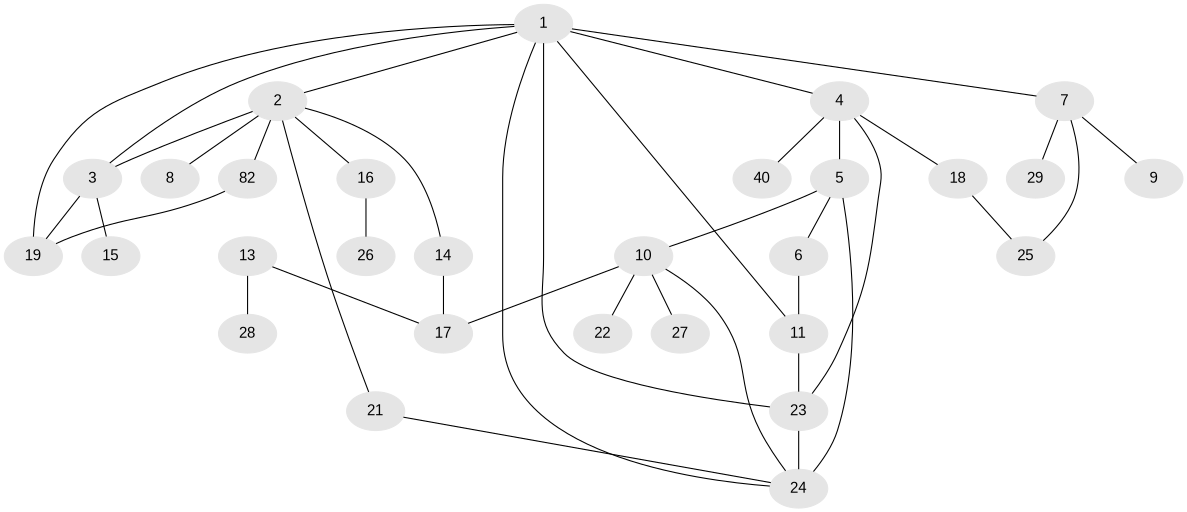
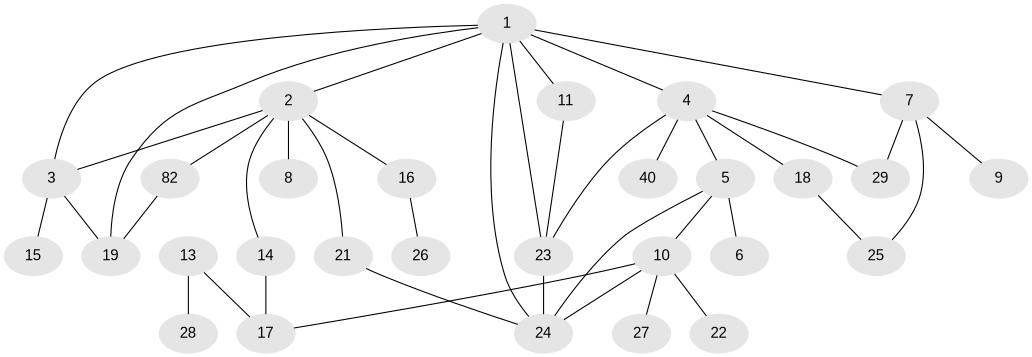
none -> (786, 137)
(799, 295) -> none
